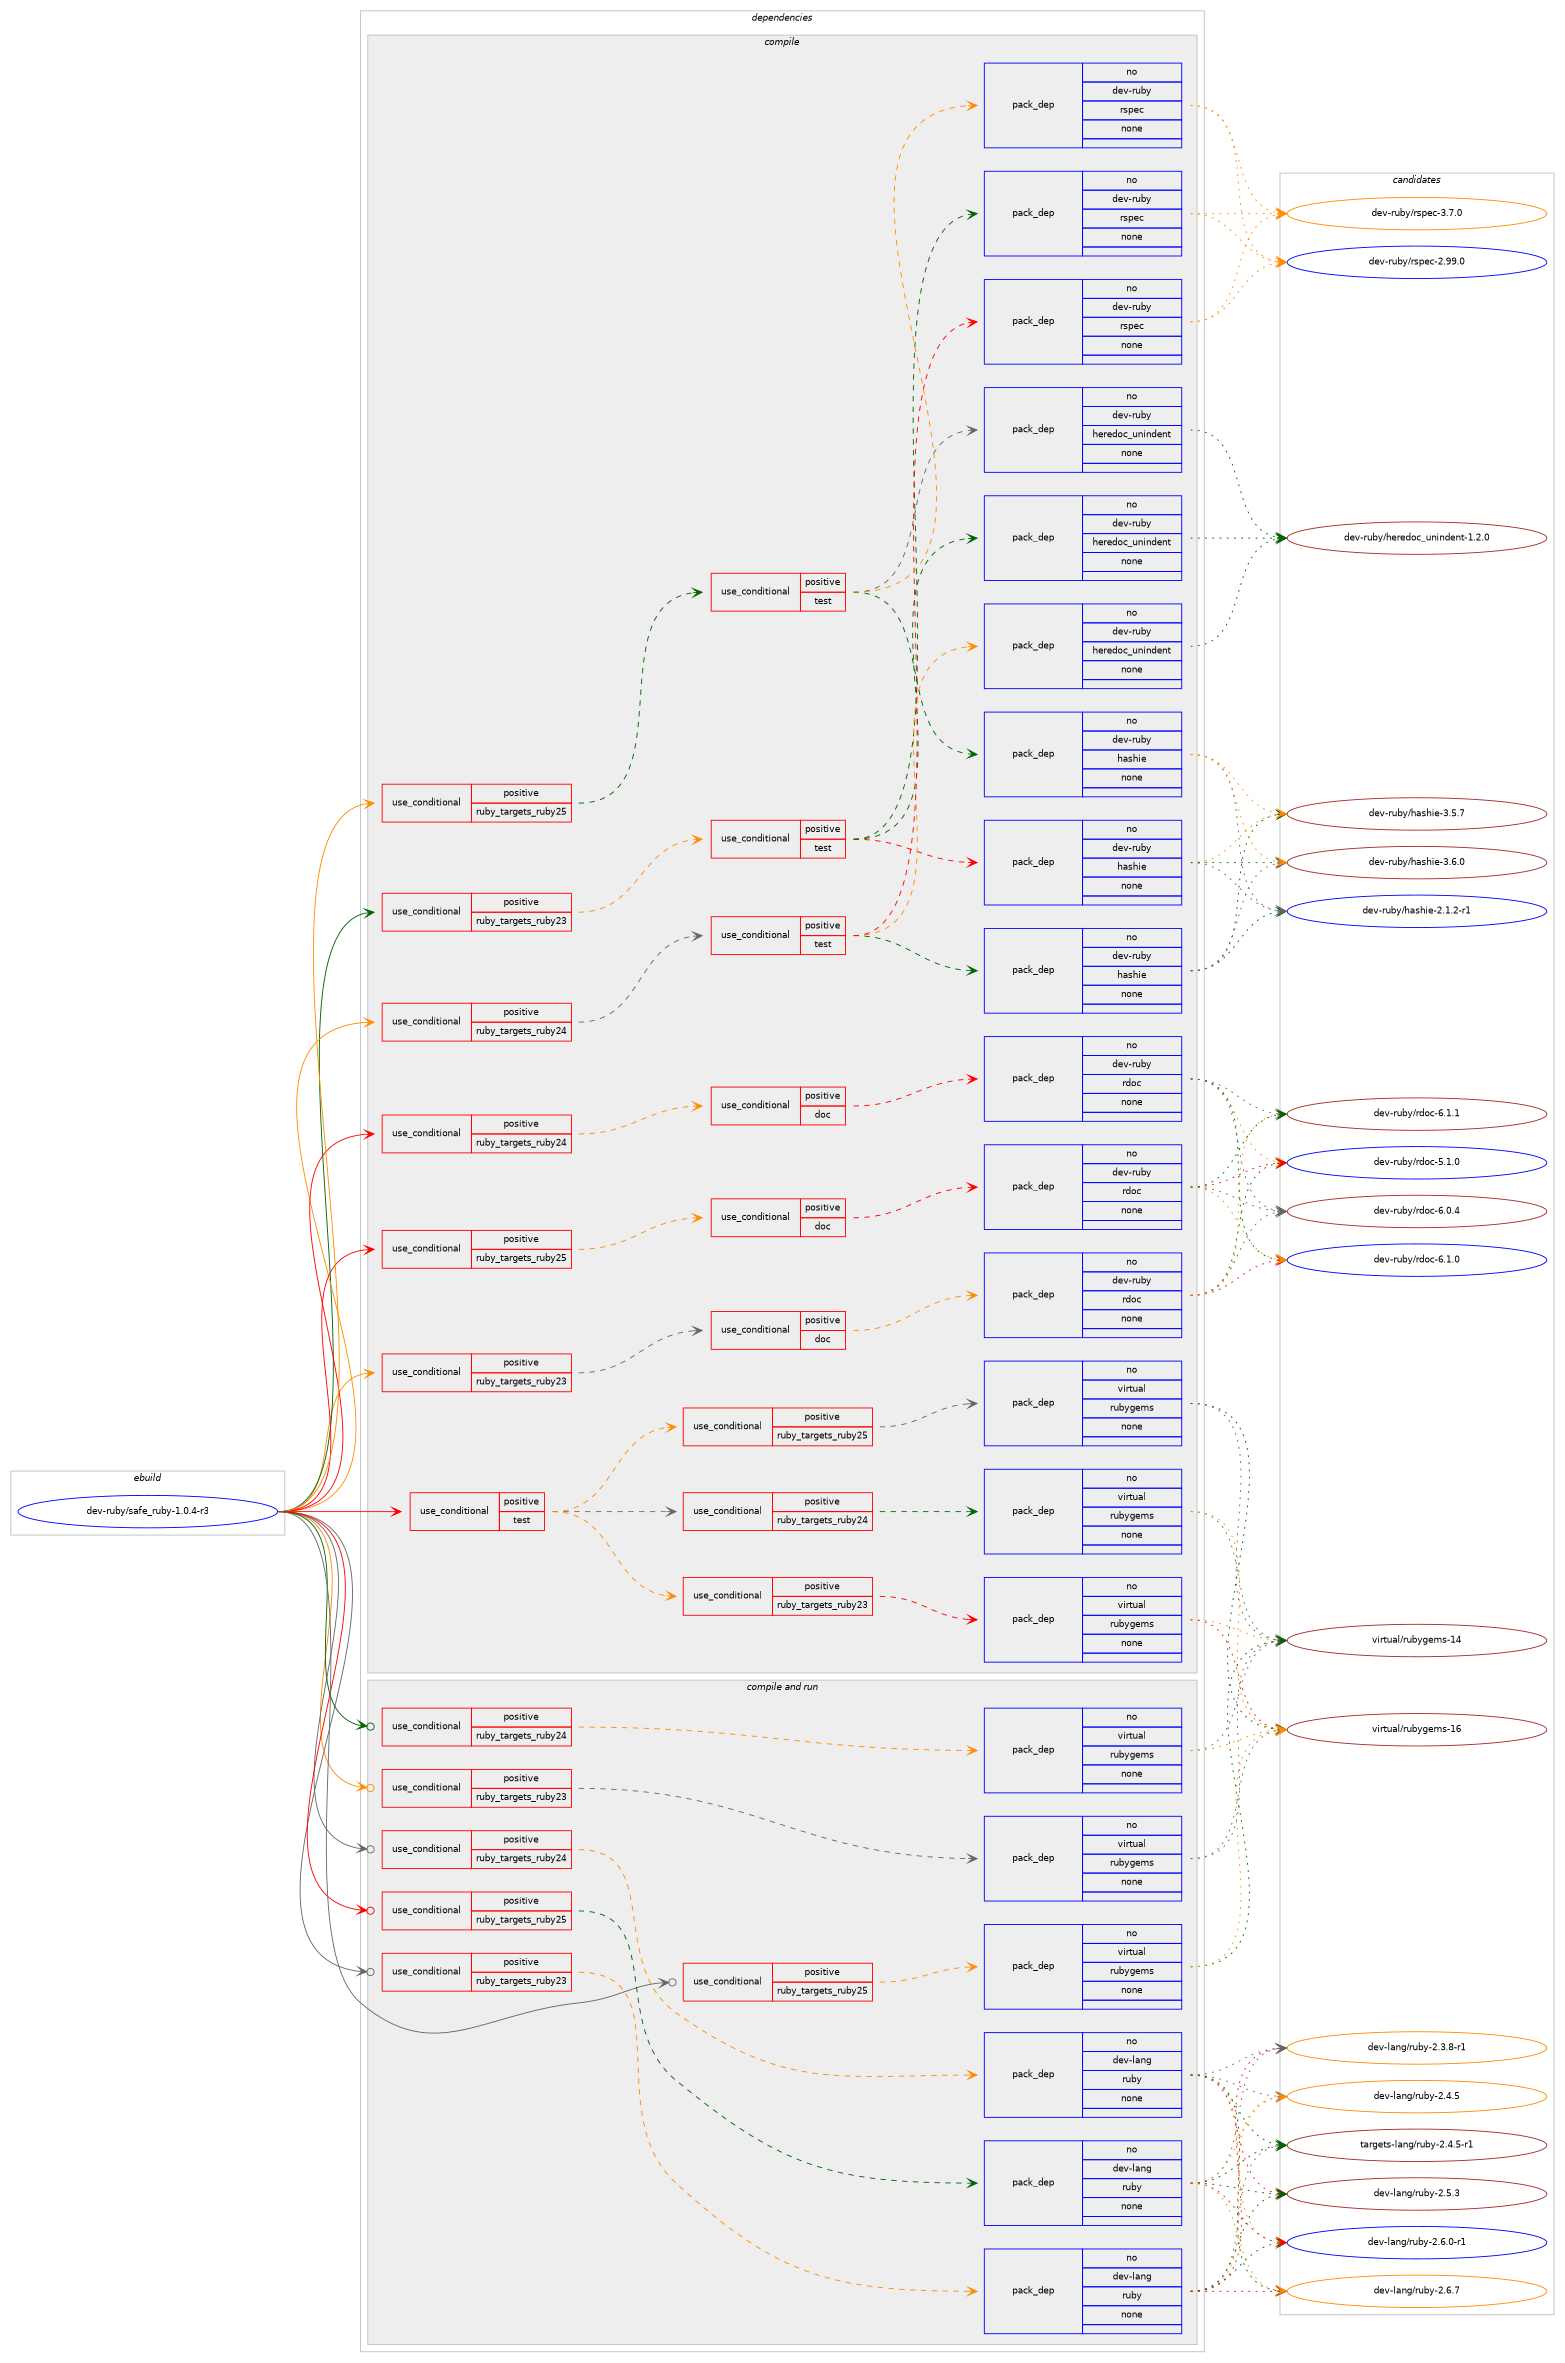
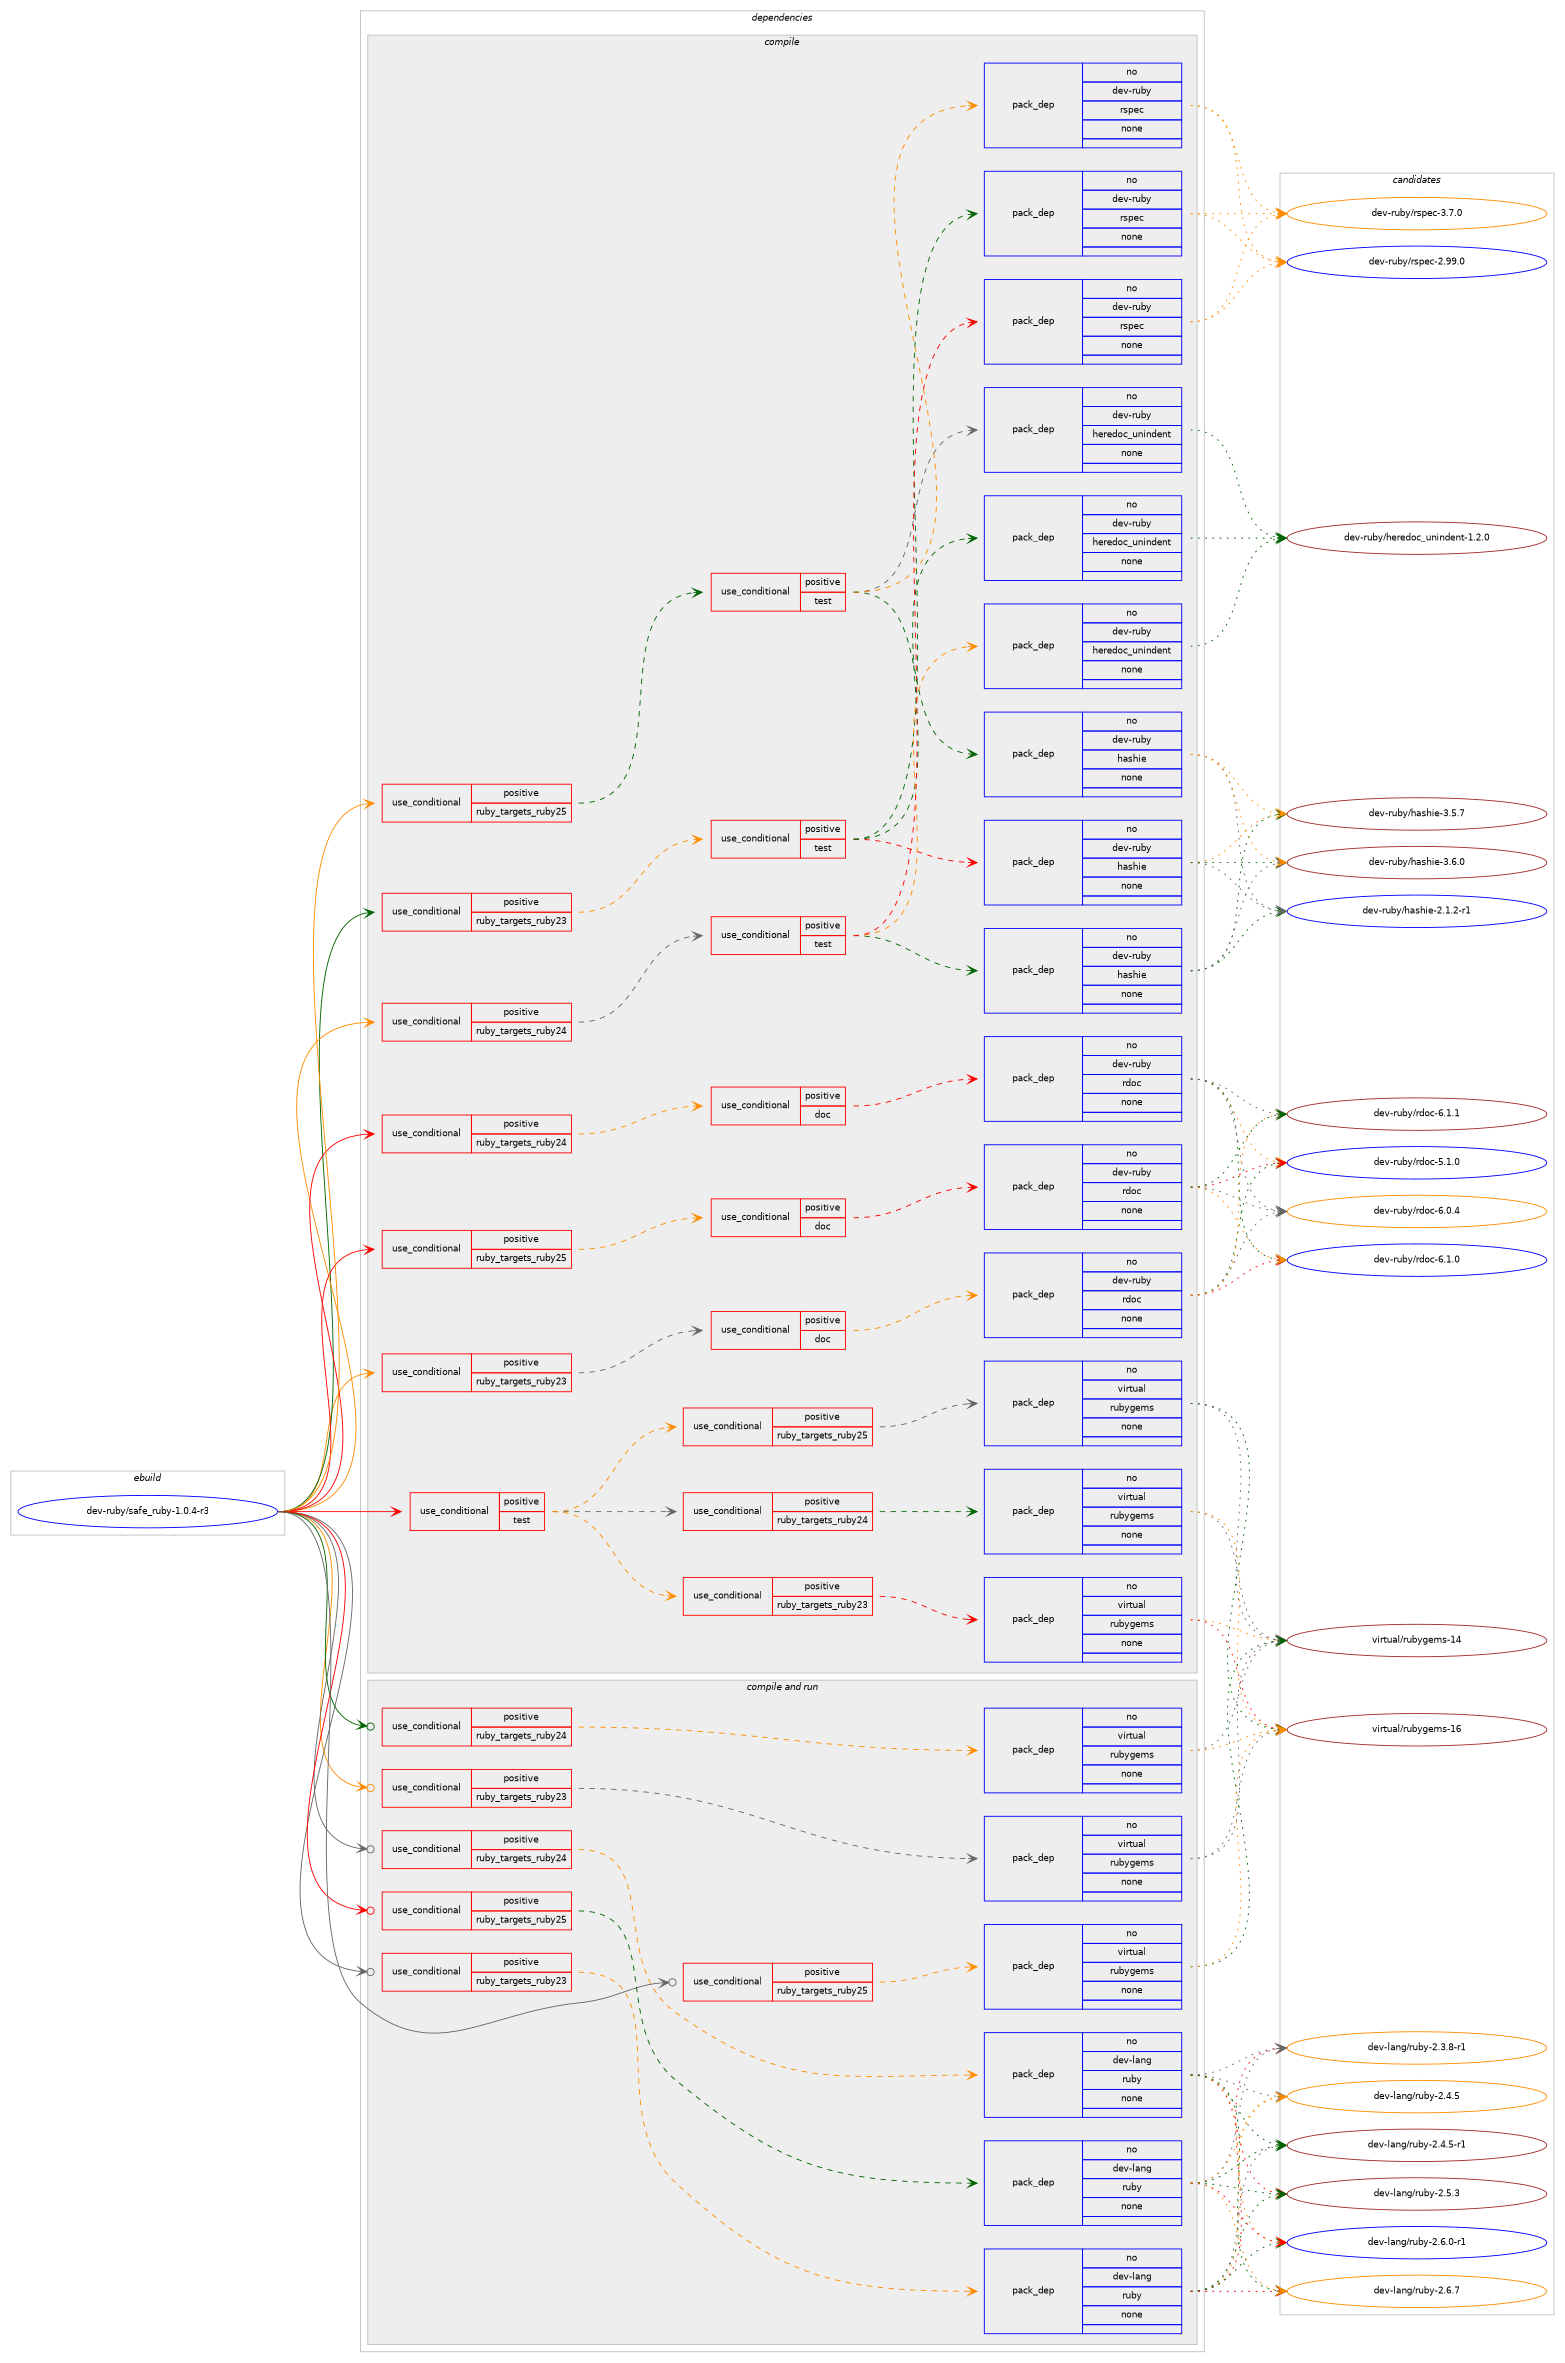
(1417, 1211) -> (1417, 1211)
(1417, 2145) -> (1417, 2145)
